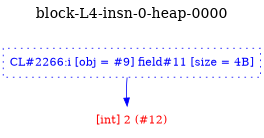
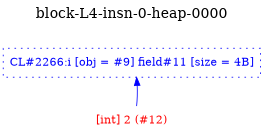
(127, 88) -> (137, 96)
